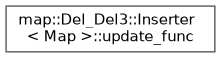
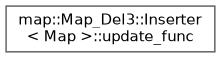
(110, 29) -> (110, 29)
